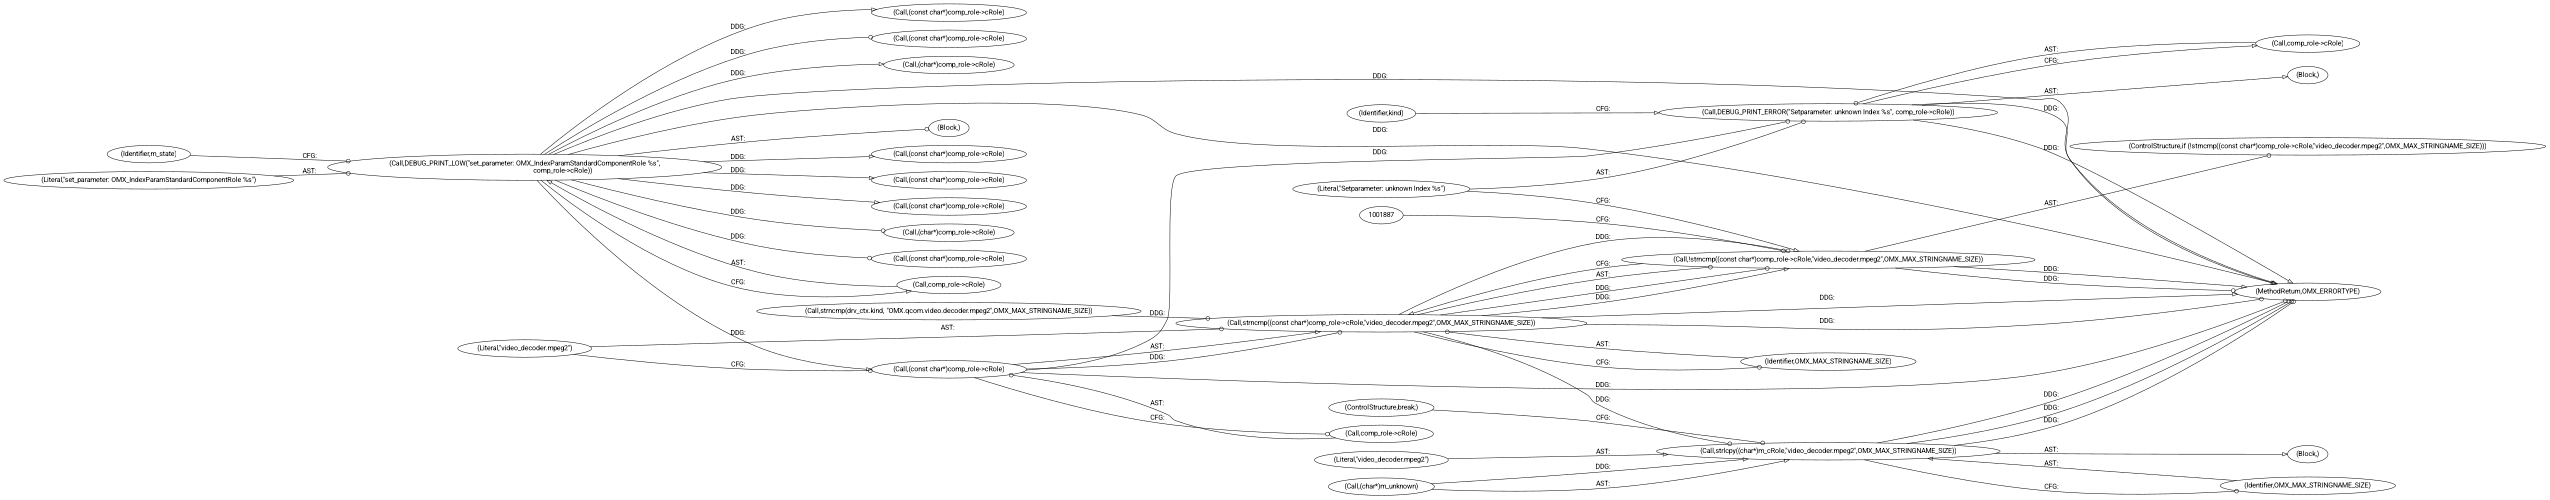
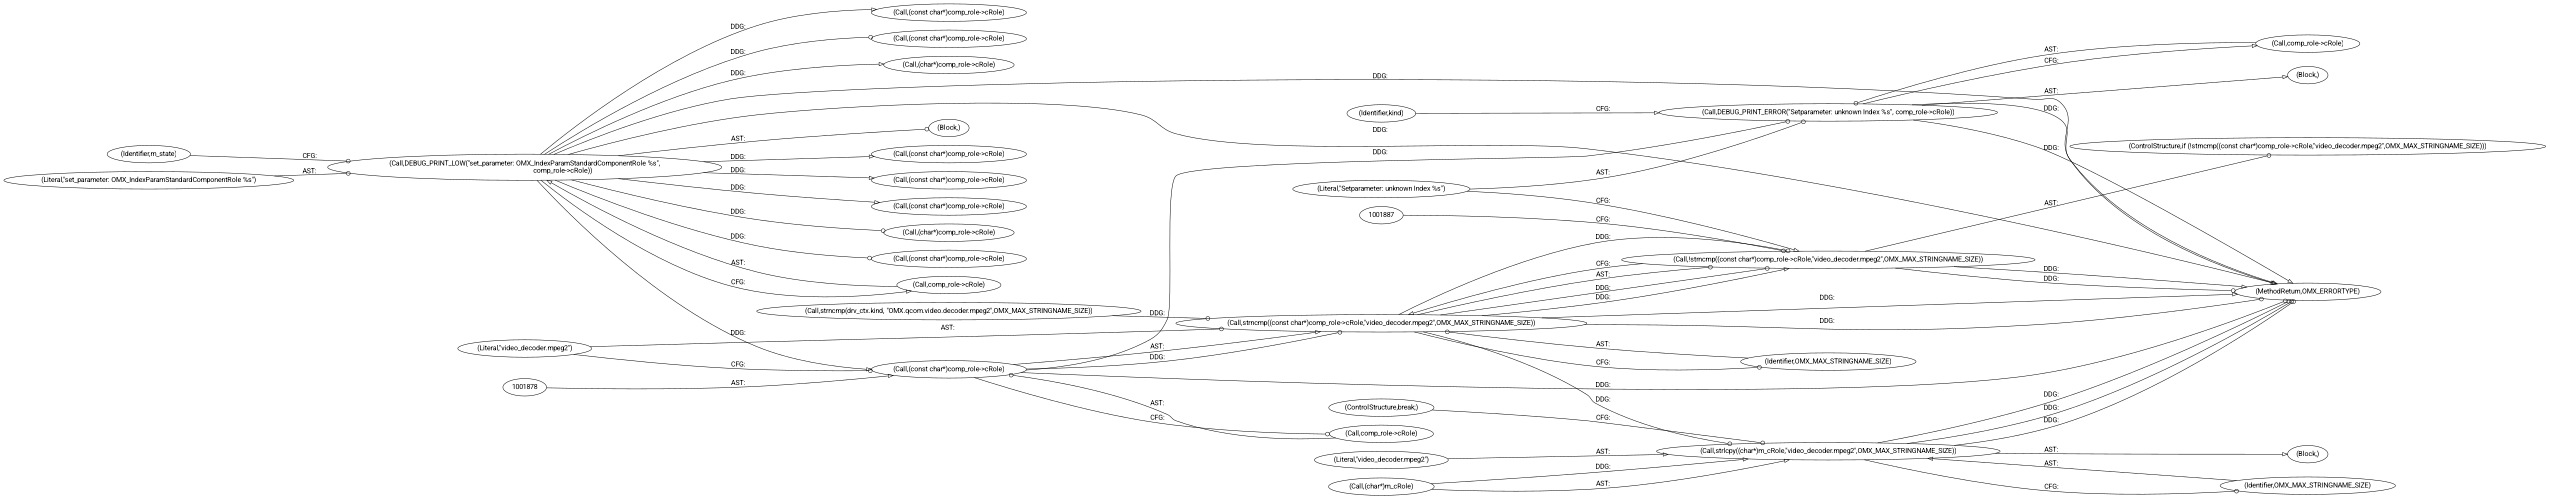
none -> (525, 387)
(1381, 487) -> (1381, 487)
